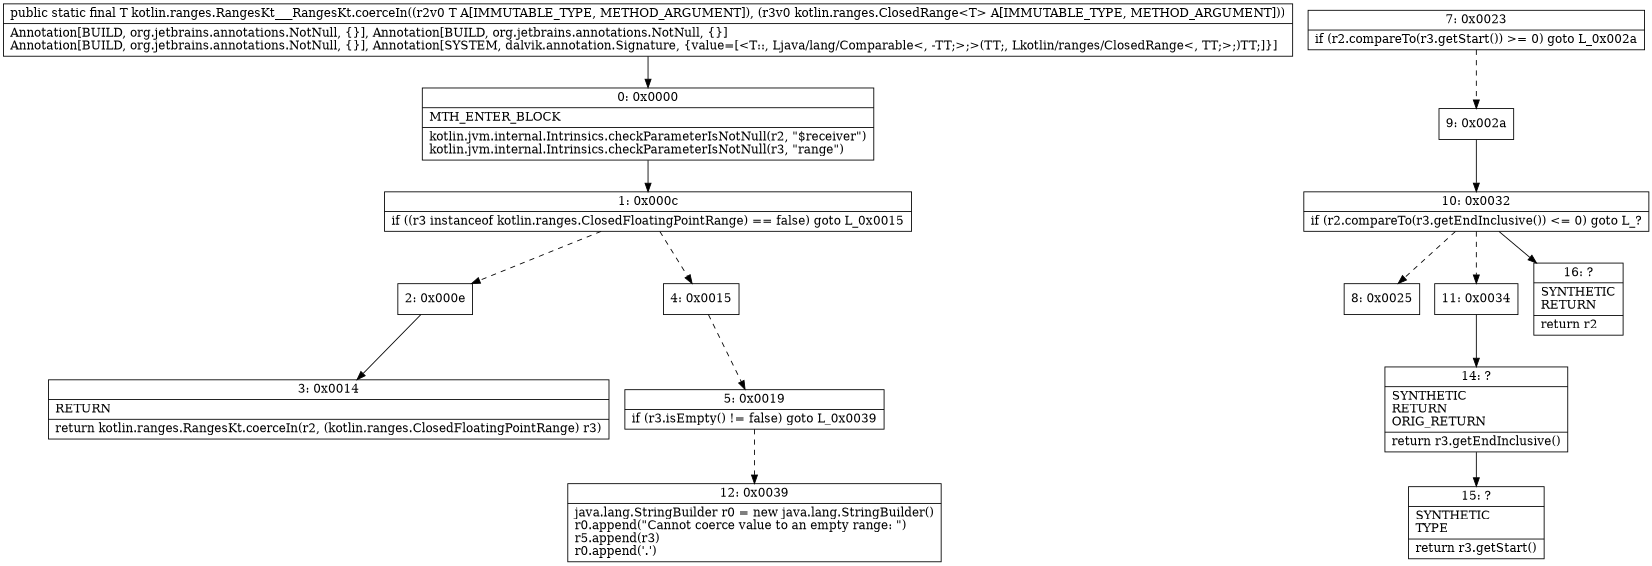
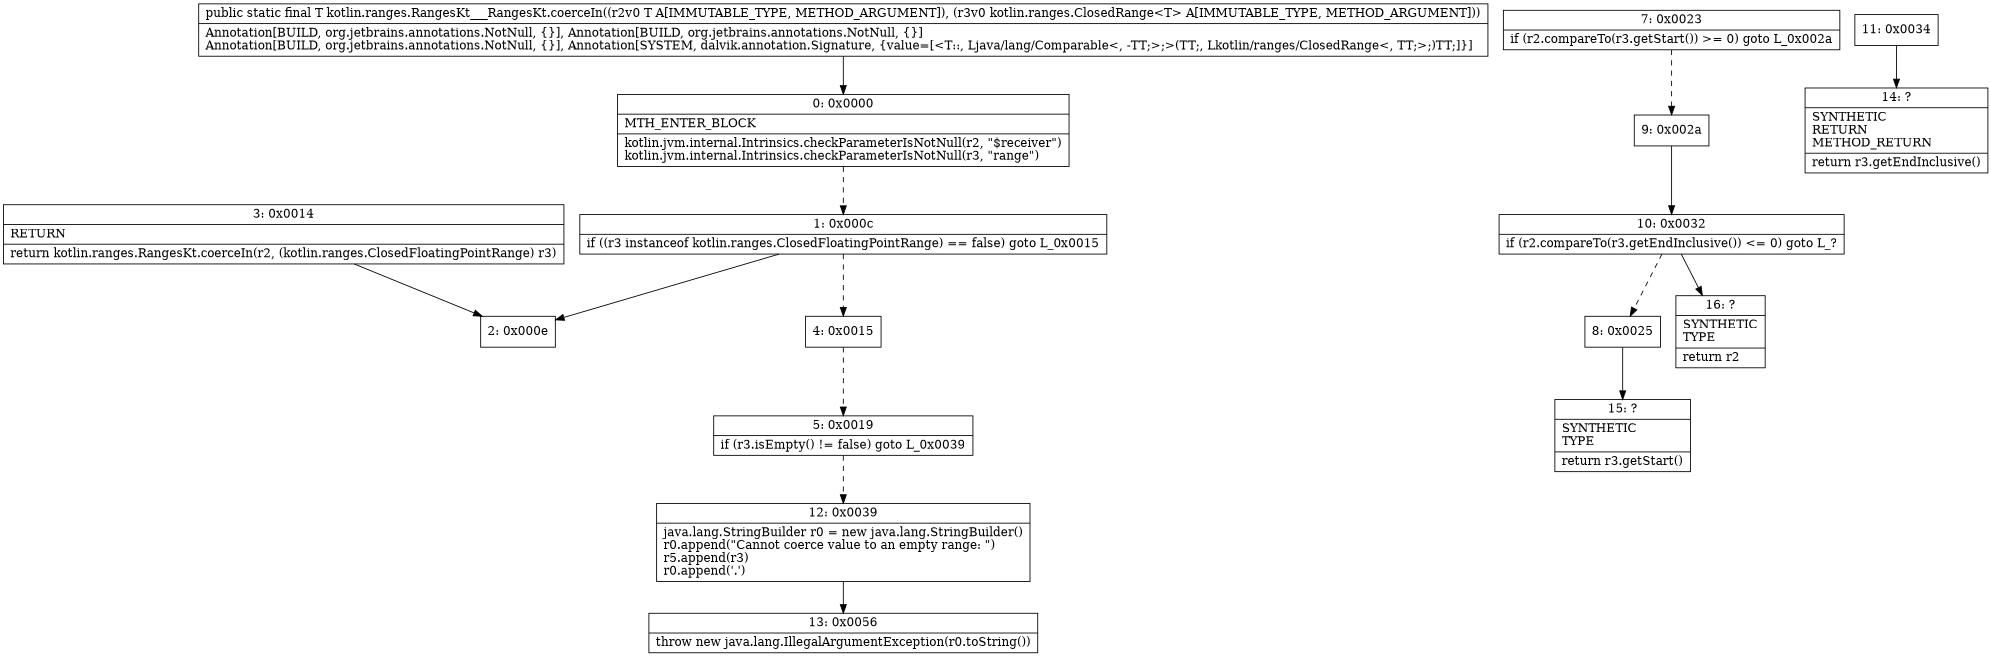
(648, 172) -> (843, 186)
(1476, 253) -> none
(540, 256) -> (671, 286)
(1569, 305) -> (1700, 338)
(392, 344) -> (414, 288)
(1439, 422) -> (1872, 143)
(1476, 465) -> (1623, 369)
none -> (843, 633)
